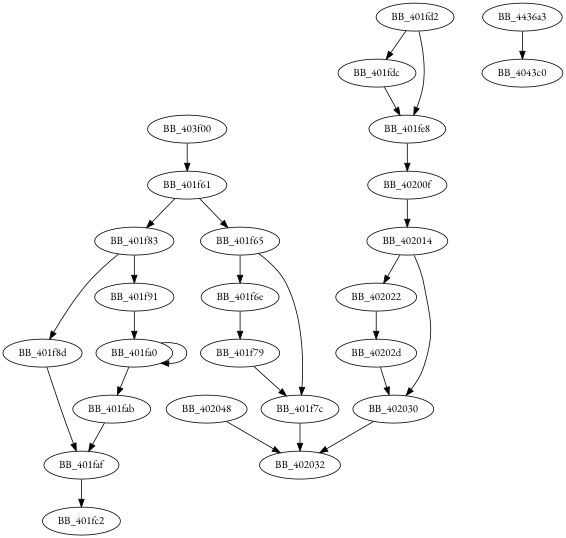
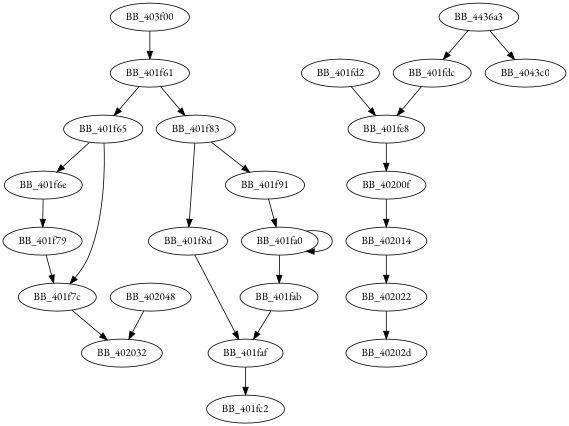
(398, 42) -> (458, 42)
(393, 409) -> none
